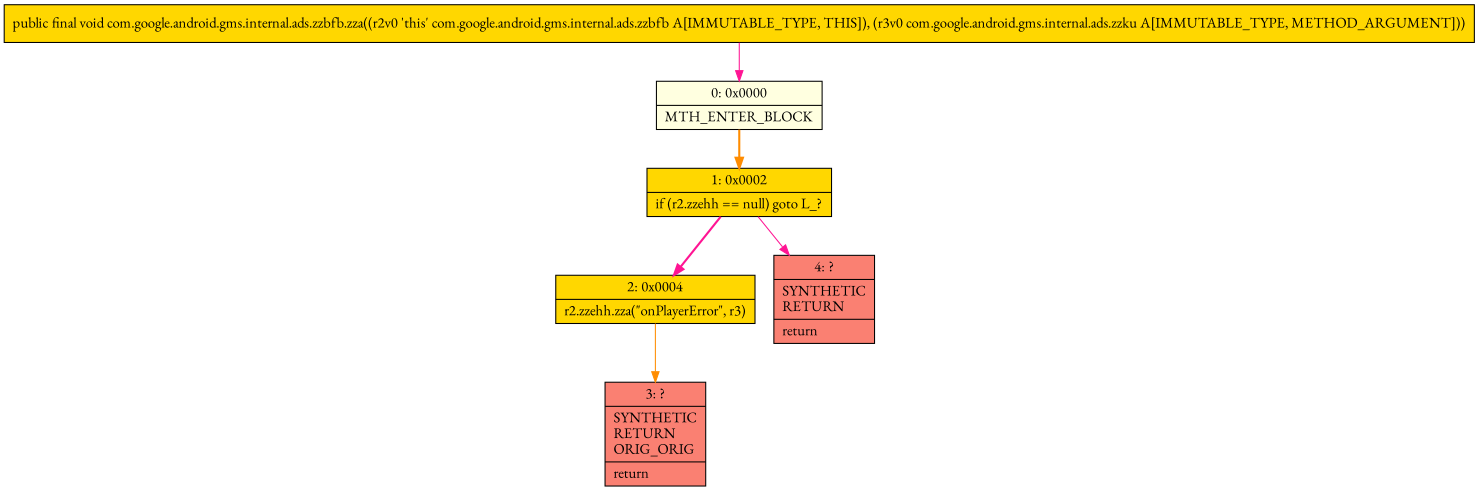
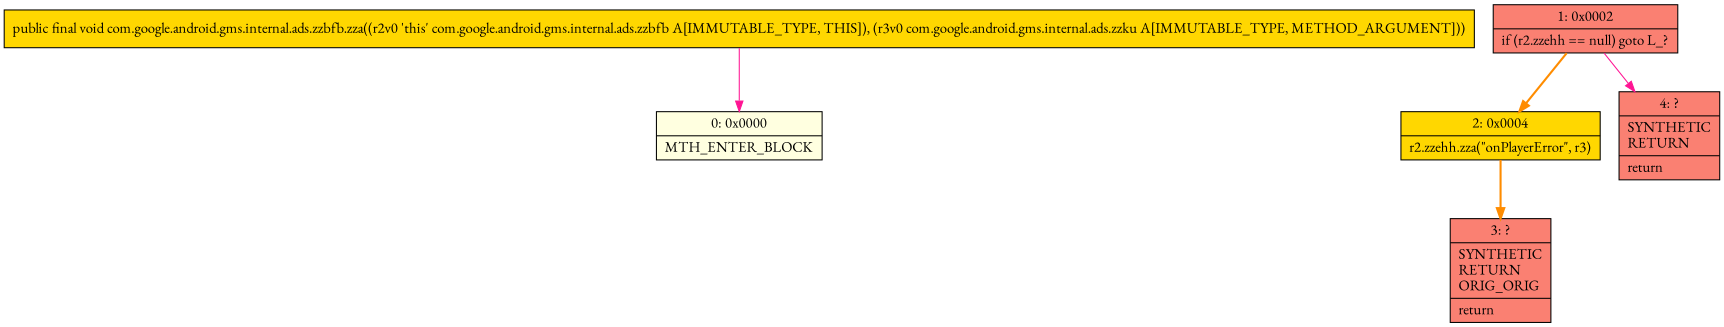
(739, 144) -> none
(739, 192) -> (1586, 29)
(701, 242) -> (1546, 78)
(655, 348) -> (1501, 184)
